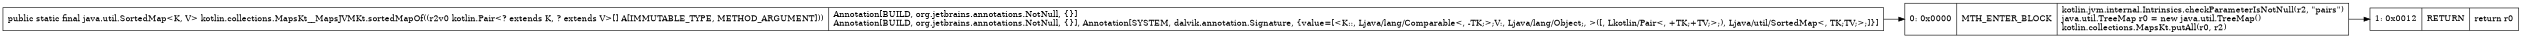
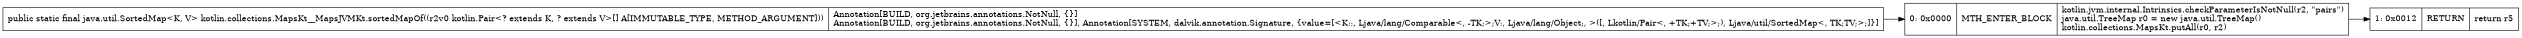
(2494, 19) -> (2494, 19)
